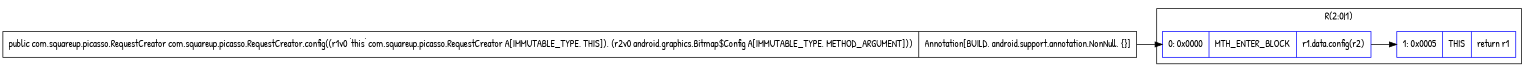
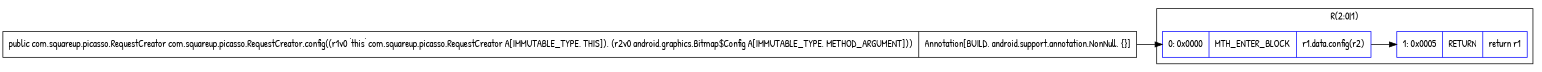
(1457, 44) -> (1463, 44)
